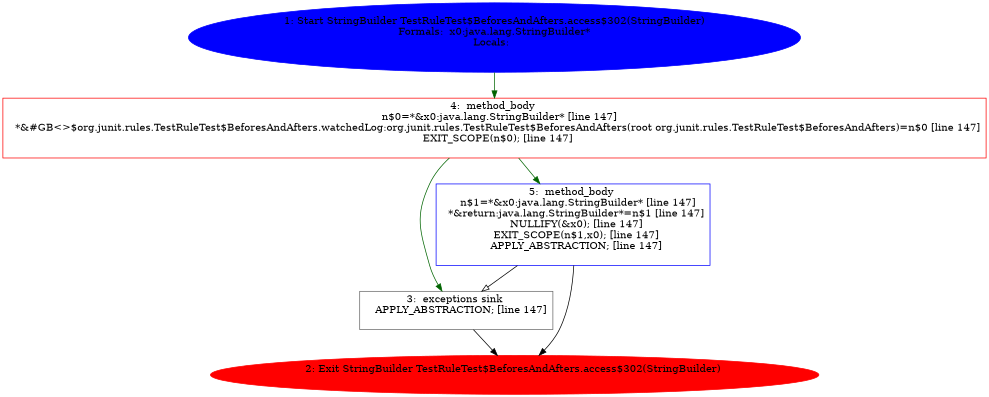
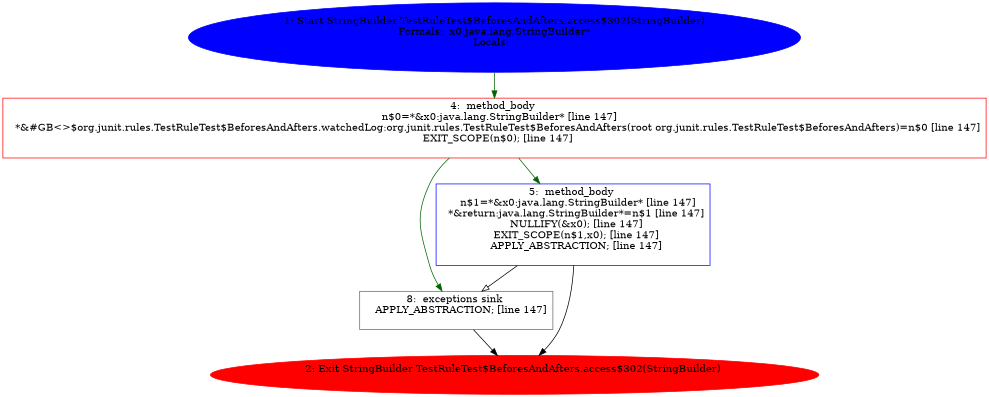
(456, 310) -> (456, 310)
